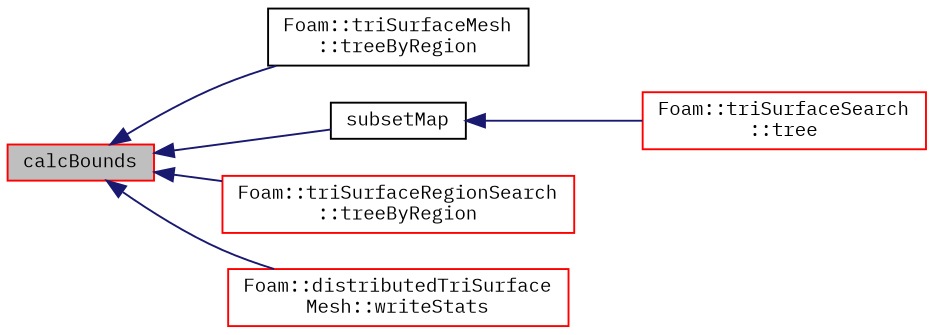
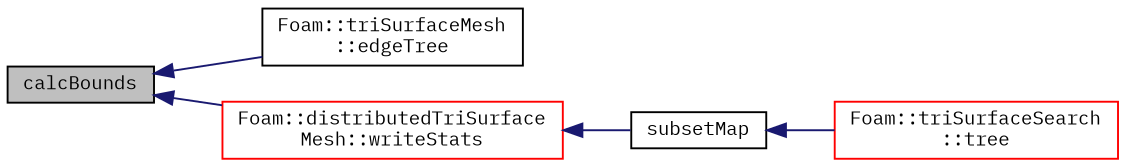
(398, 37) -> (393, 37)
(252, 140) -> (607, 130)
(81, 163) -> (81, 85)
(398, 204) -> none
